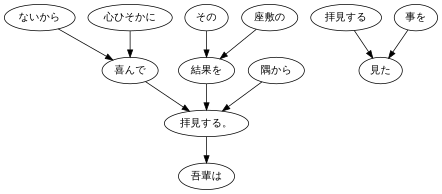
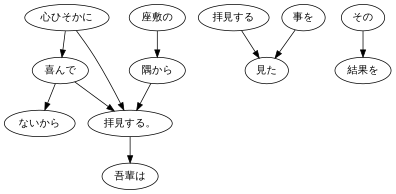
(241, 42) -> (157, 40)
(82, 43) -> (51, 93)
(207, 93) -> (100, 66)
